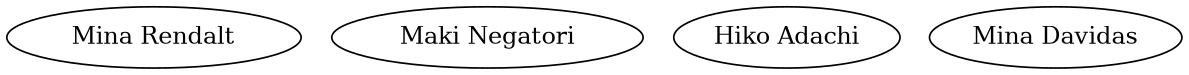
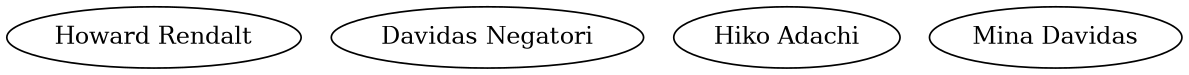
(154, 37) -> (154, 37)
(487, 37) -> (487, 37)
